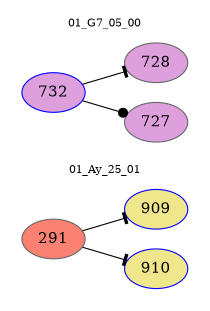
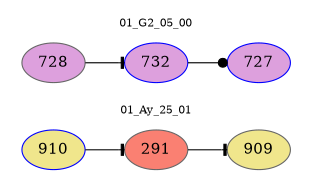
(105, 24) -> (156, 24)
(102, 78) -> (102, 63)
(156, 122) -> (259, 63)
(156, 209) -> (259, 150)
(102, 253) -> (102, 150)
